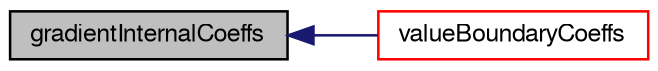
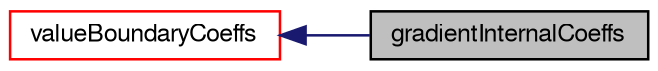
(346, 35) -> (338, 35)
